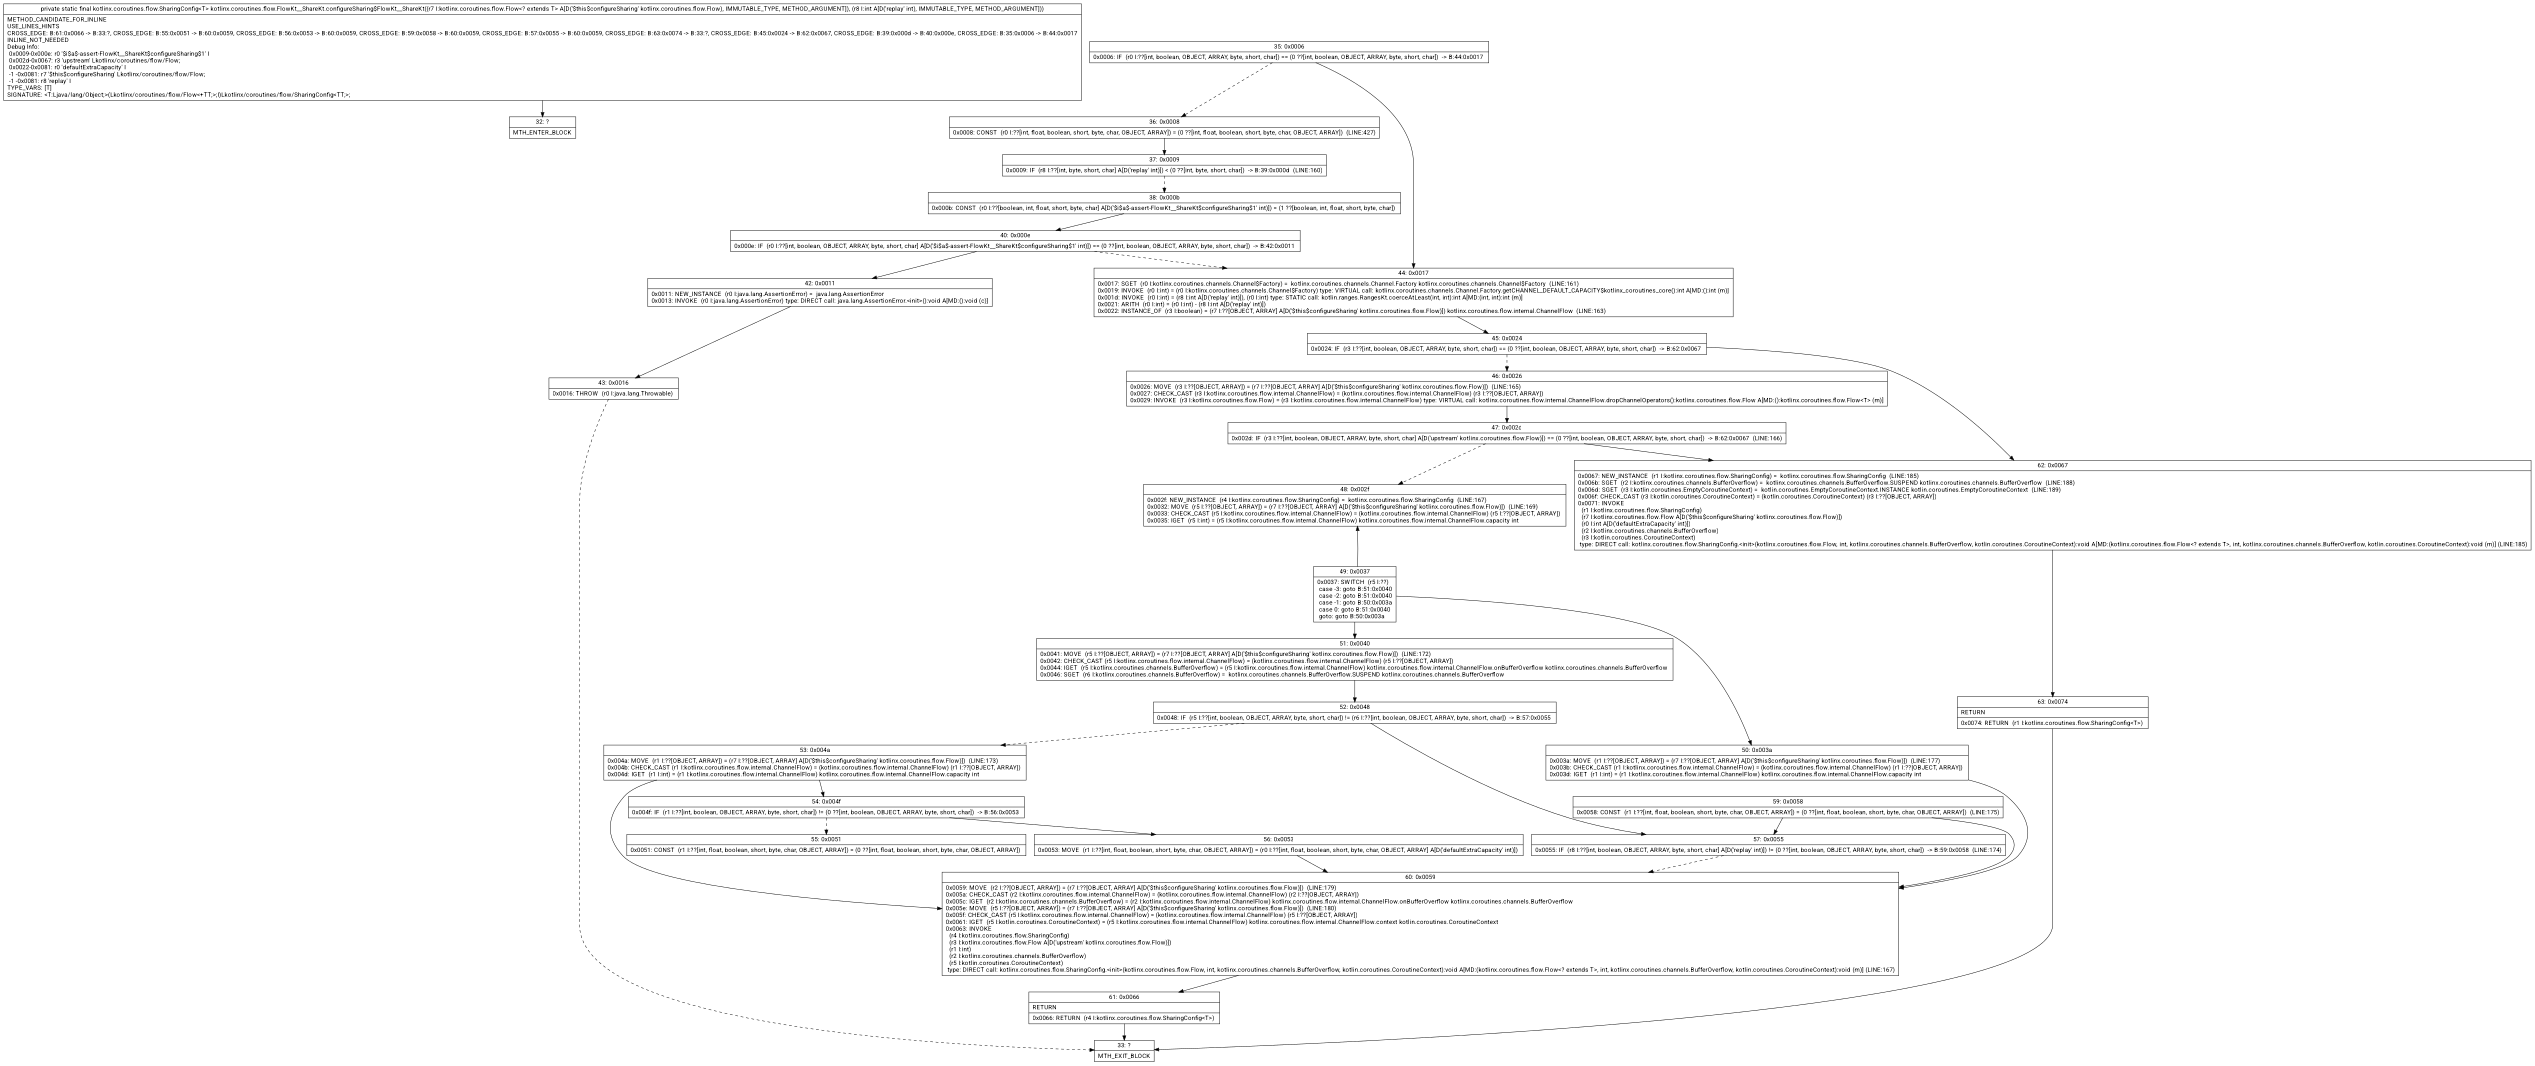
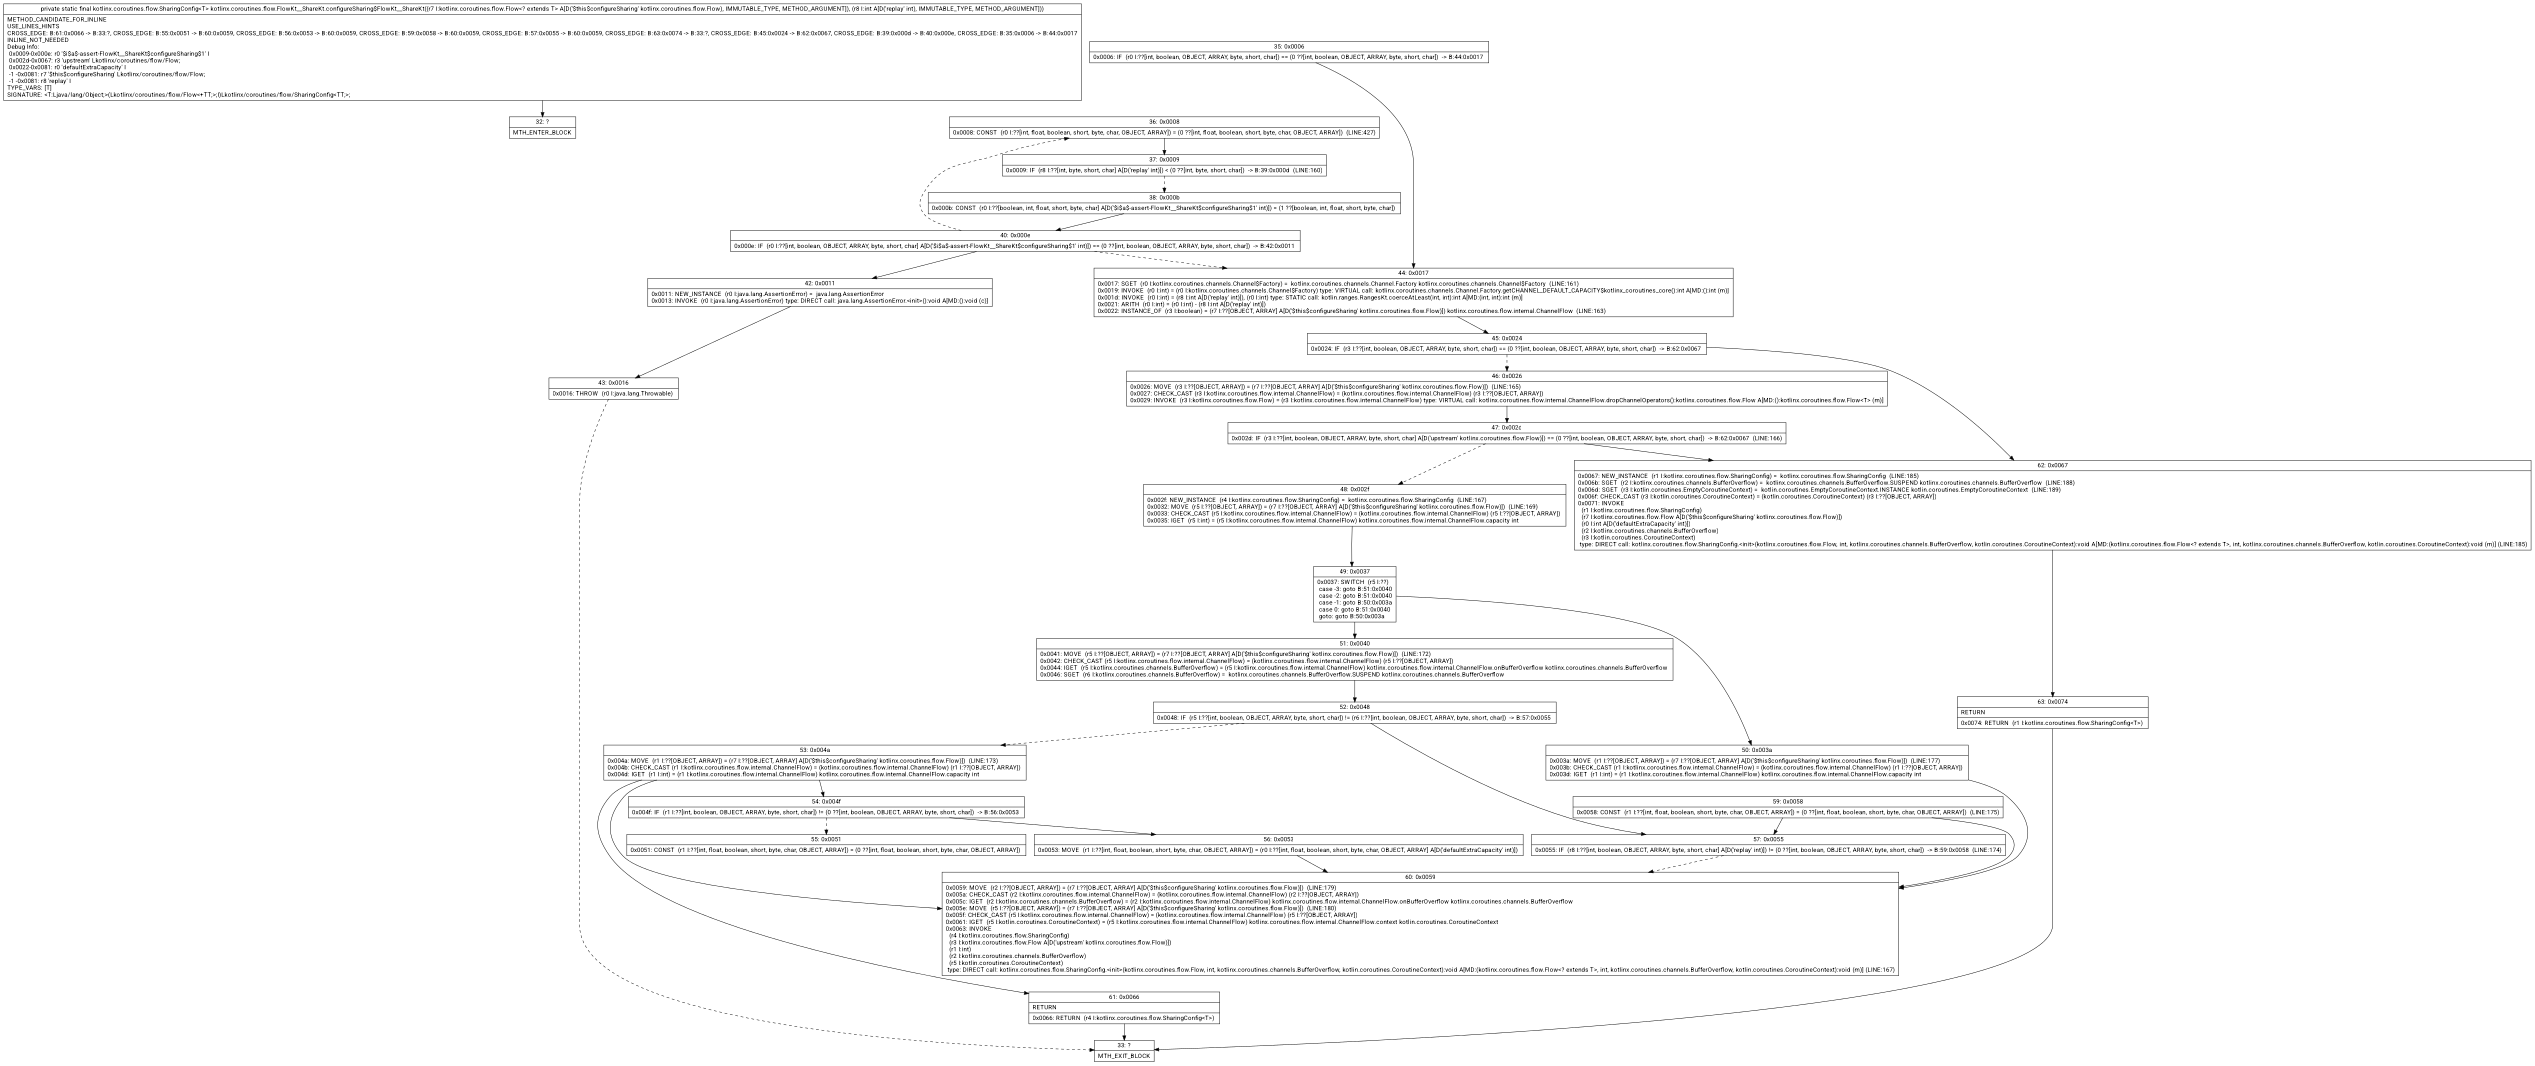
(1229, 89) -> (958, 165)
(1358, 549) -> (1352, 544)
(1211, 983) -> (759, 934)
